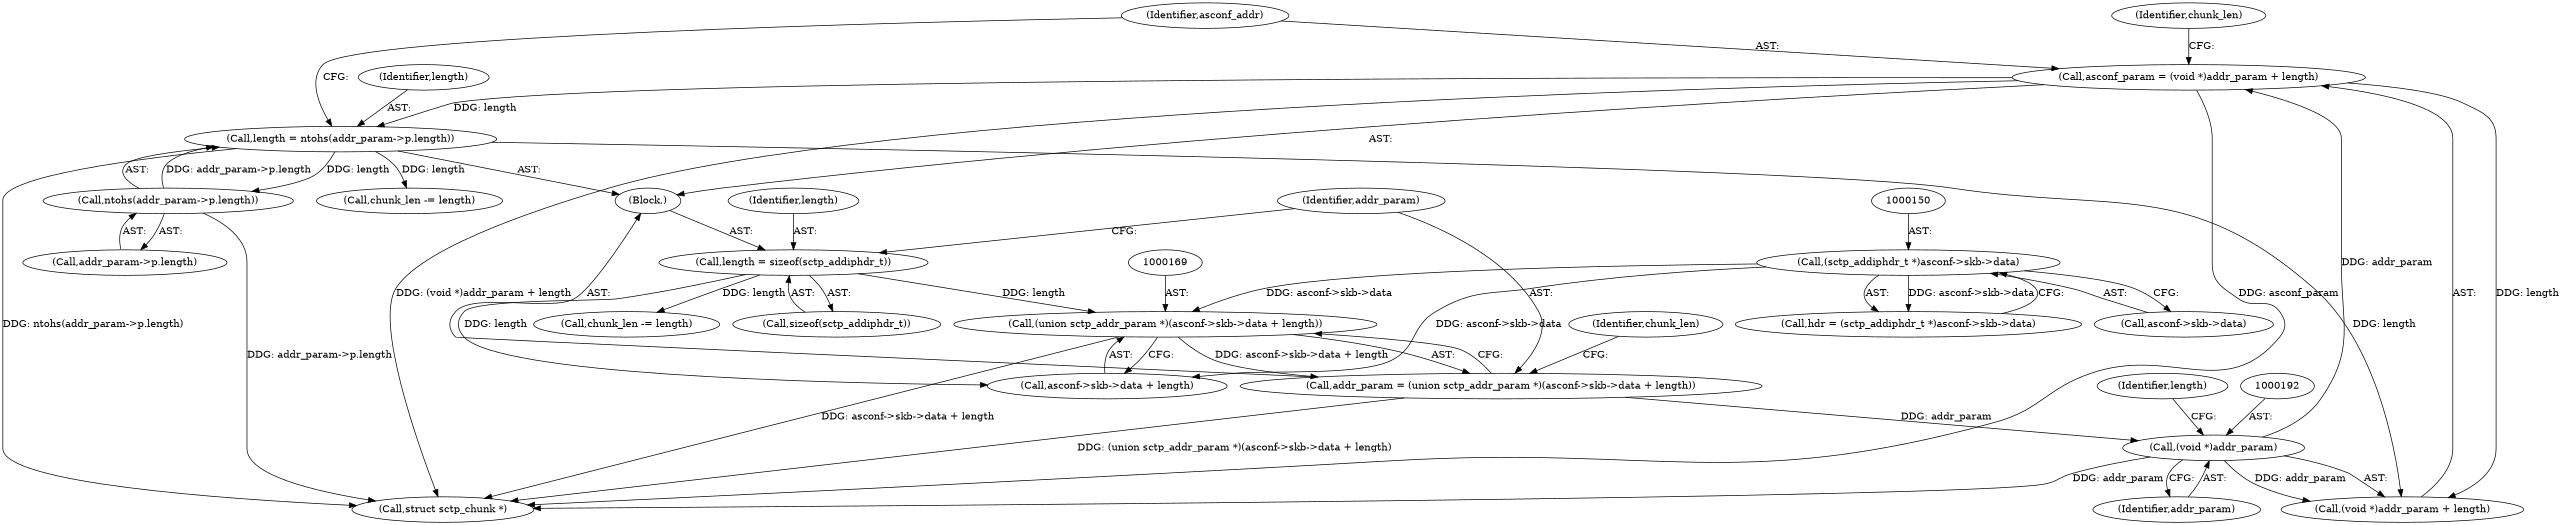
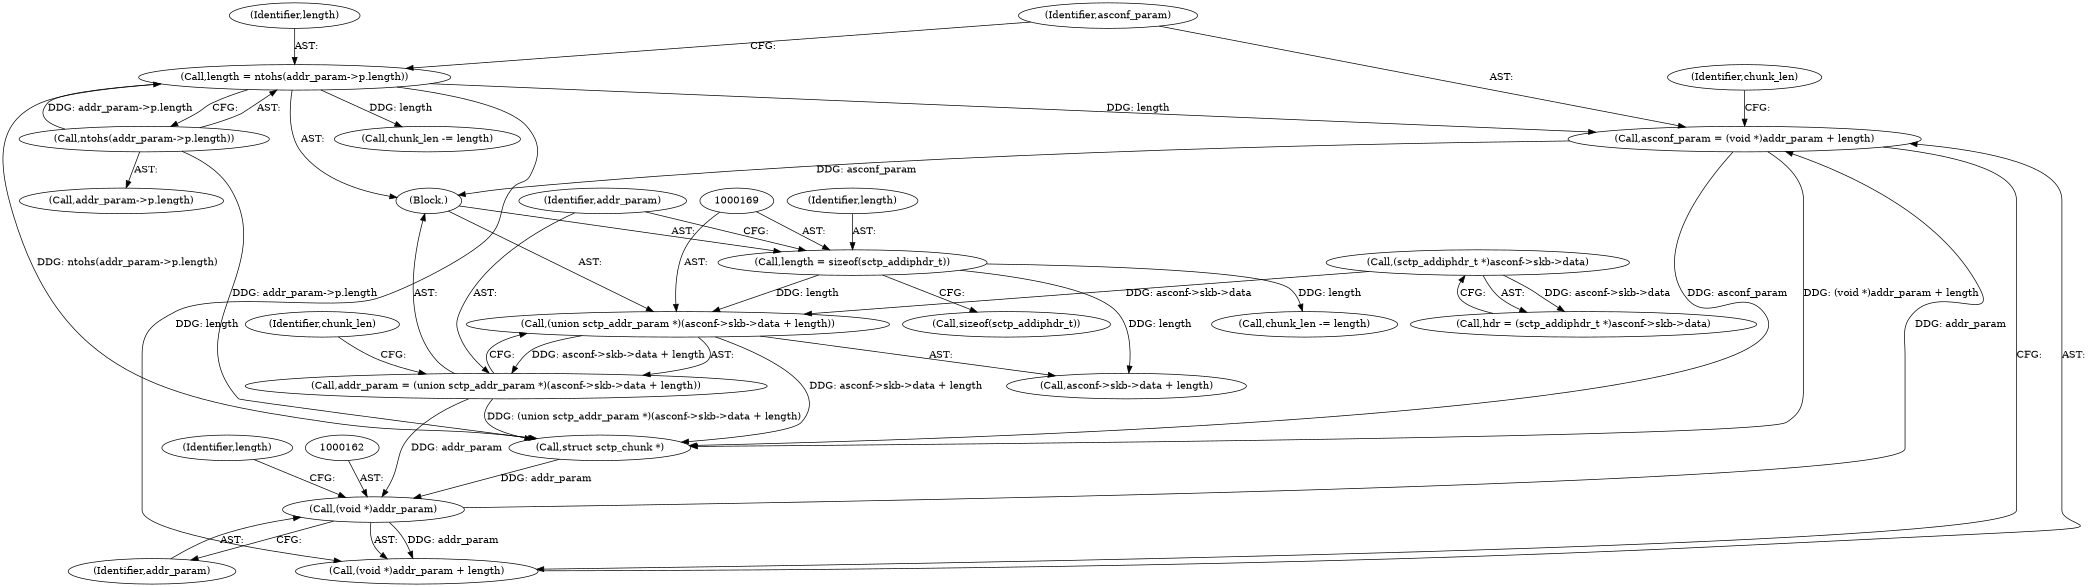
(1205, 16) -> (1108, 16)
(1196, 81) -> (1009, 108)
(1383, 139) -> (867, 170)
(358, 170) -> (227, 108)
(1908, 201) -> none
(121, 232) -> none
(841, 293) -> (954, 293)
(2528, 293) -> (2031, 355)
(1470, 297) -> none
(792, 300) -> (790, 229)
(2184, 324) -> none
(1107, 355) -> (548, 260)
(1163, 355) -> (943, 355)
(2277, 386) -> (342, 448)
(1347, 501) -> (490, 478)
